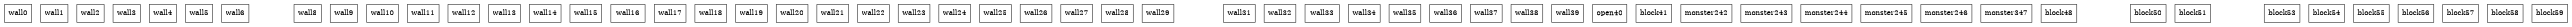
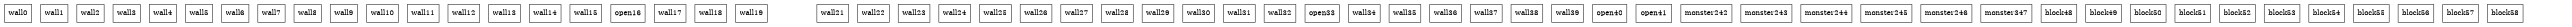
none -> (271, 13)
(628, 13) -> (628, 13)
(792, 13) -> none
none -> (1199, 13)
(1322, 13) -> (1322, 13)
(1654, 13) -> (1654, 13)
none -> (2104, 13)
none -> (2237, 13)
(2550, 13) -> none
